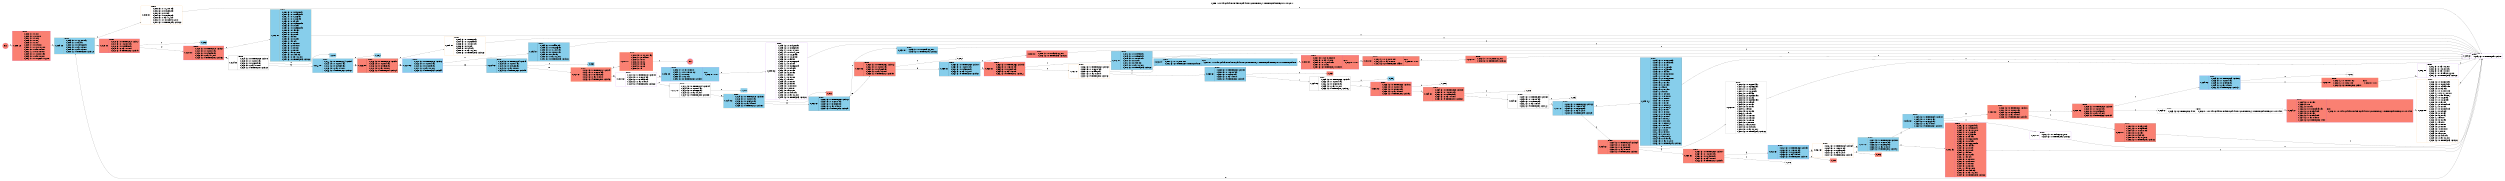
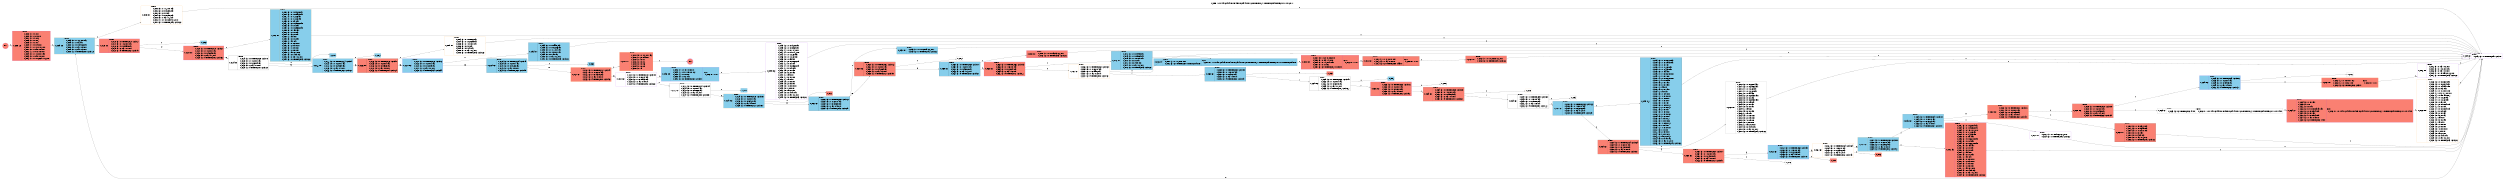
(5, 46) -> (5, 46)
